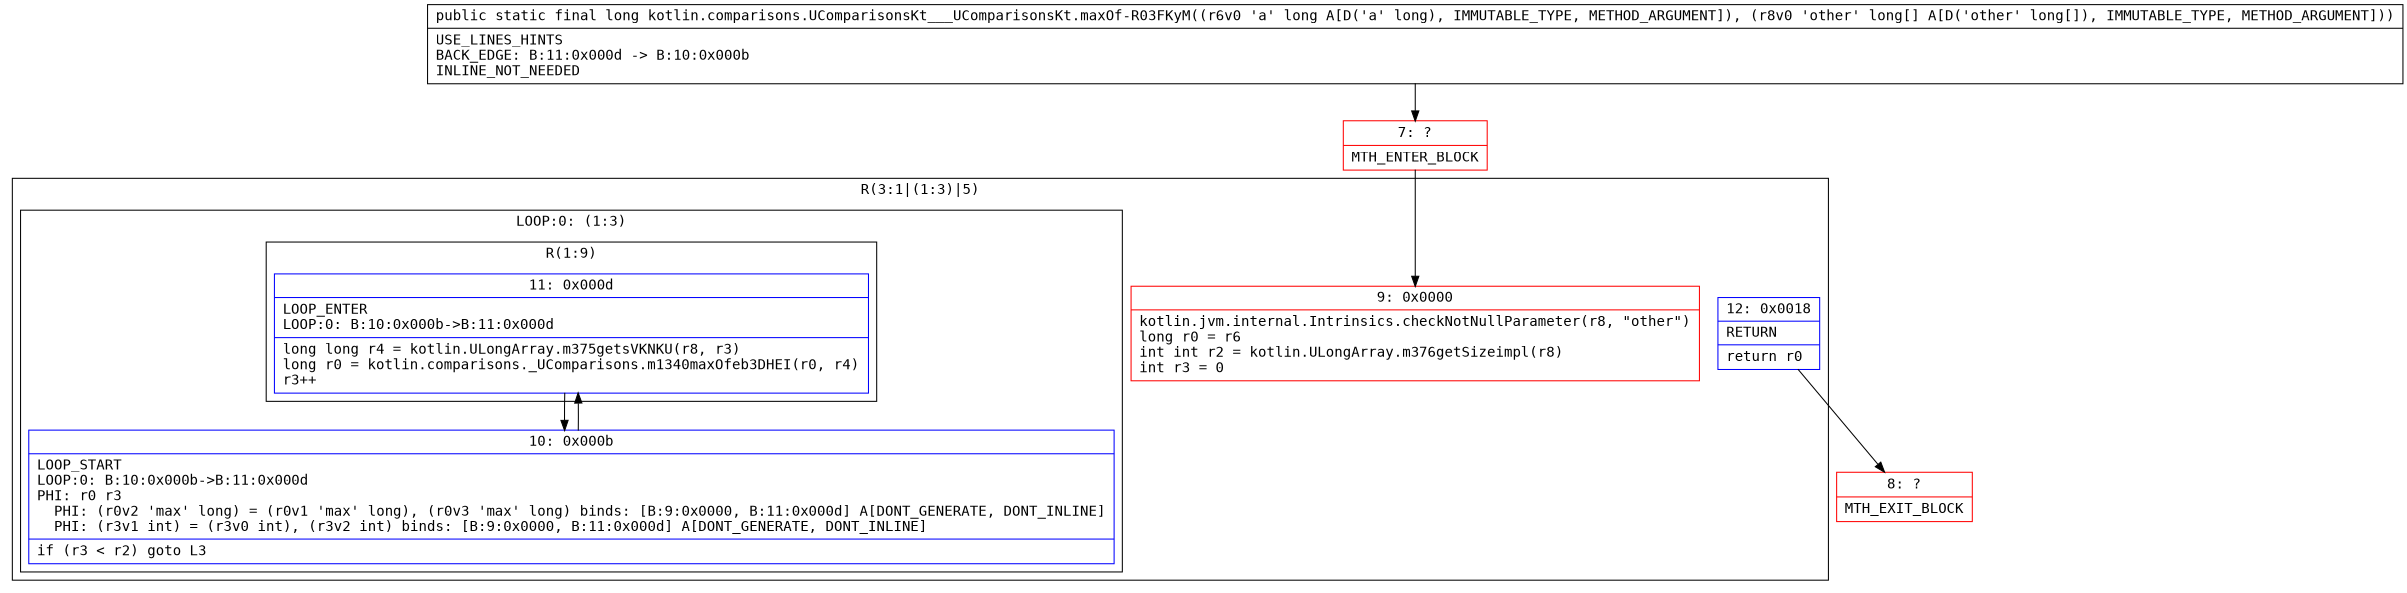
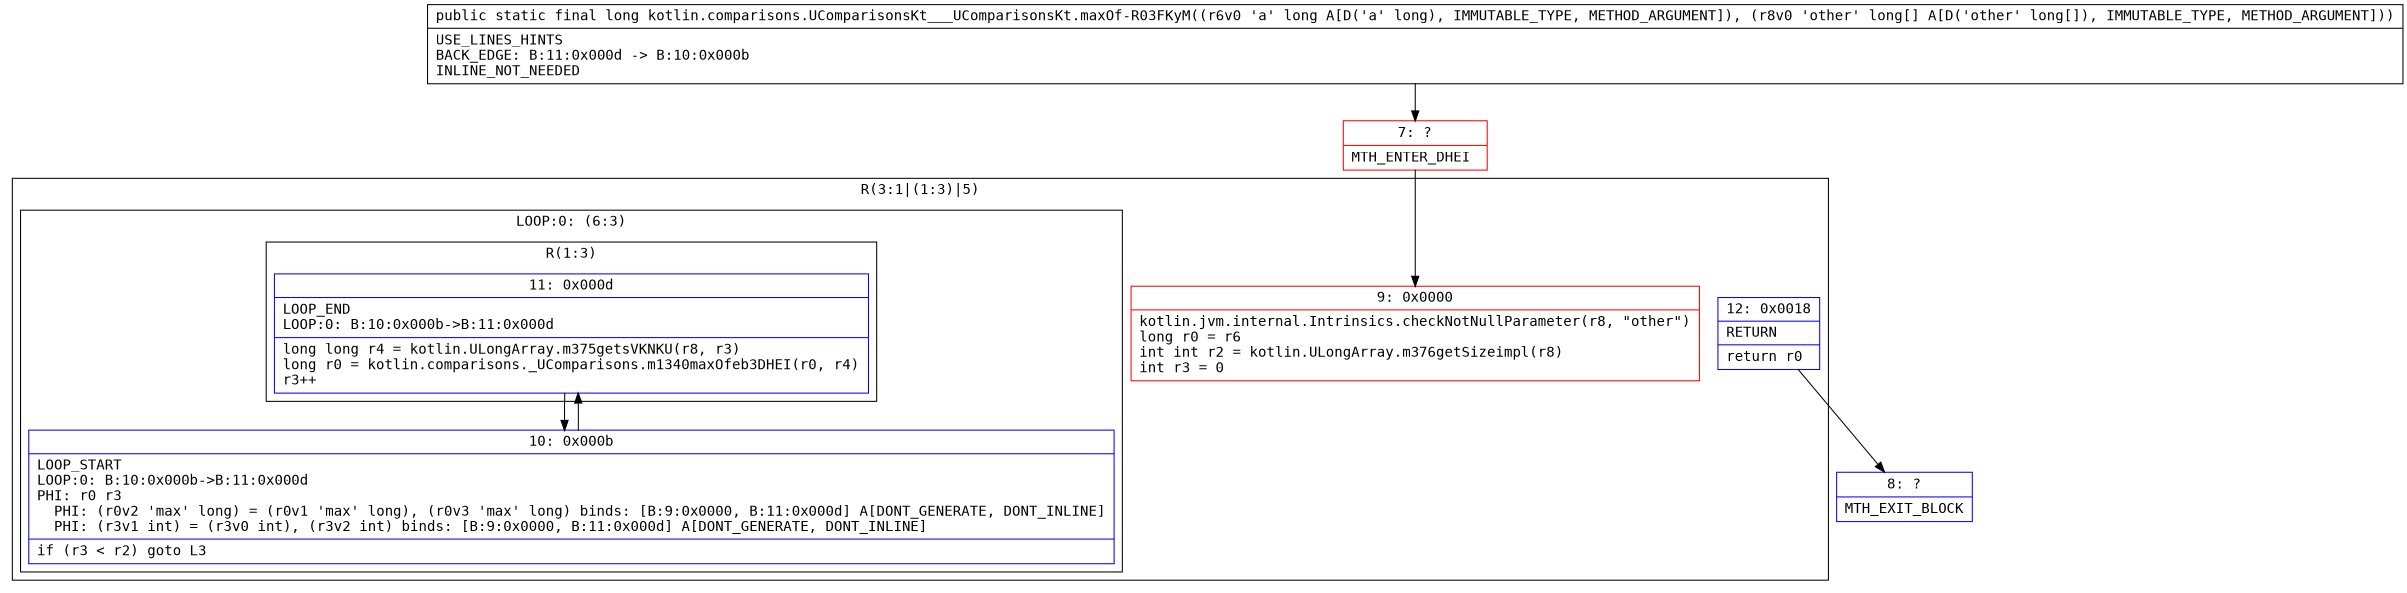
(1415, 157) -> (1411, 157)
(571, 222) -> (571, 222)
(571, 254) -> (571, 254)
(325, 309) -> (317, 309)
(1904, 497) -> (1904, 497)
